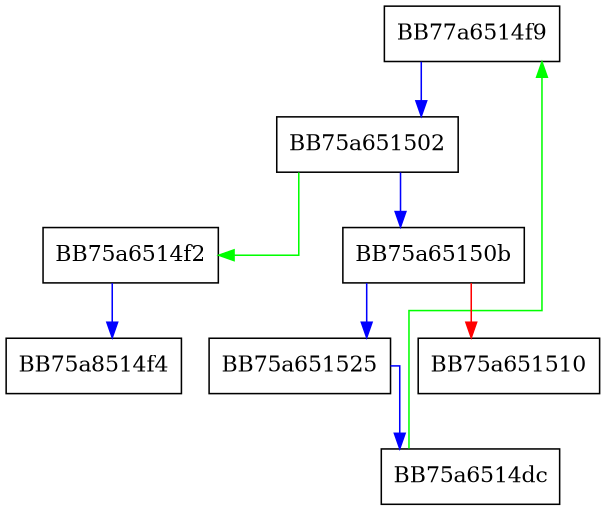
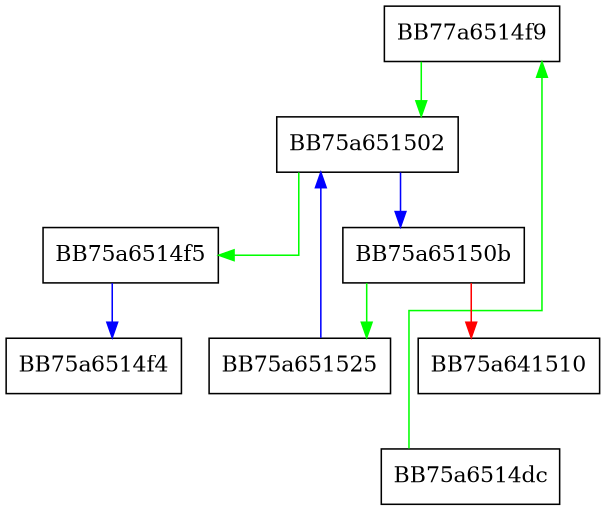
(421, 81) -> (421, 81)
(131, 255) -> (131, 255)
(367, 303) -> (367, 303)
(94, 366) -> (94, 366)
(509, 366) -> (509, 366)
(400, 395) -> (321, 263)
